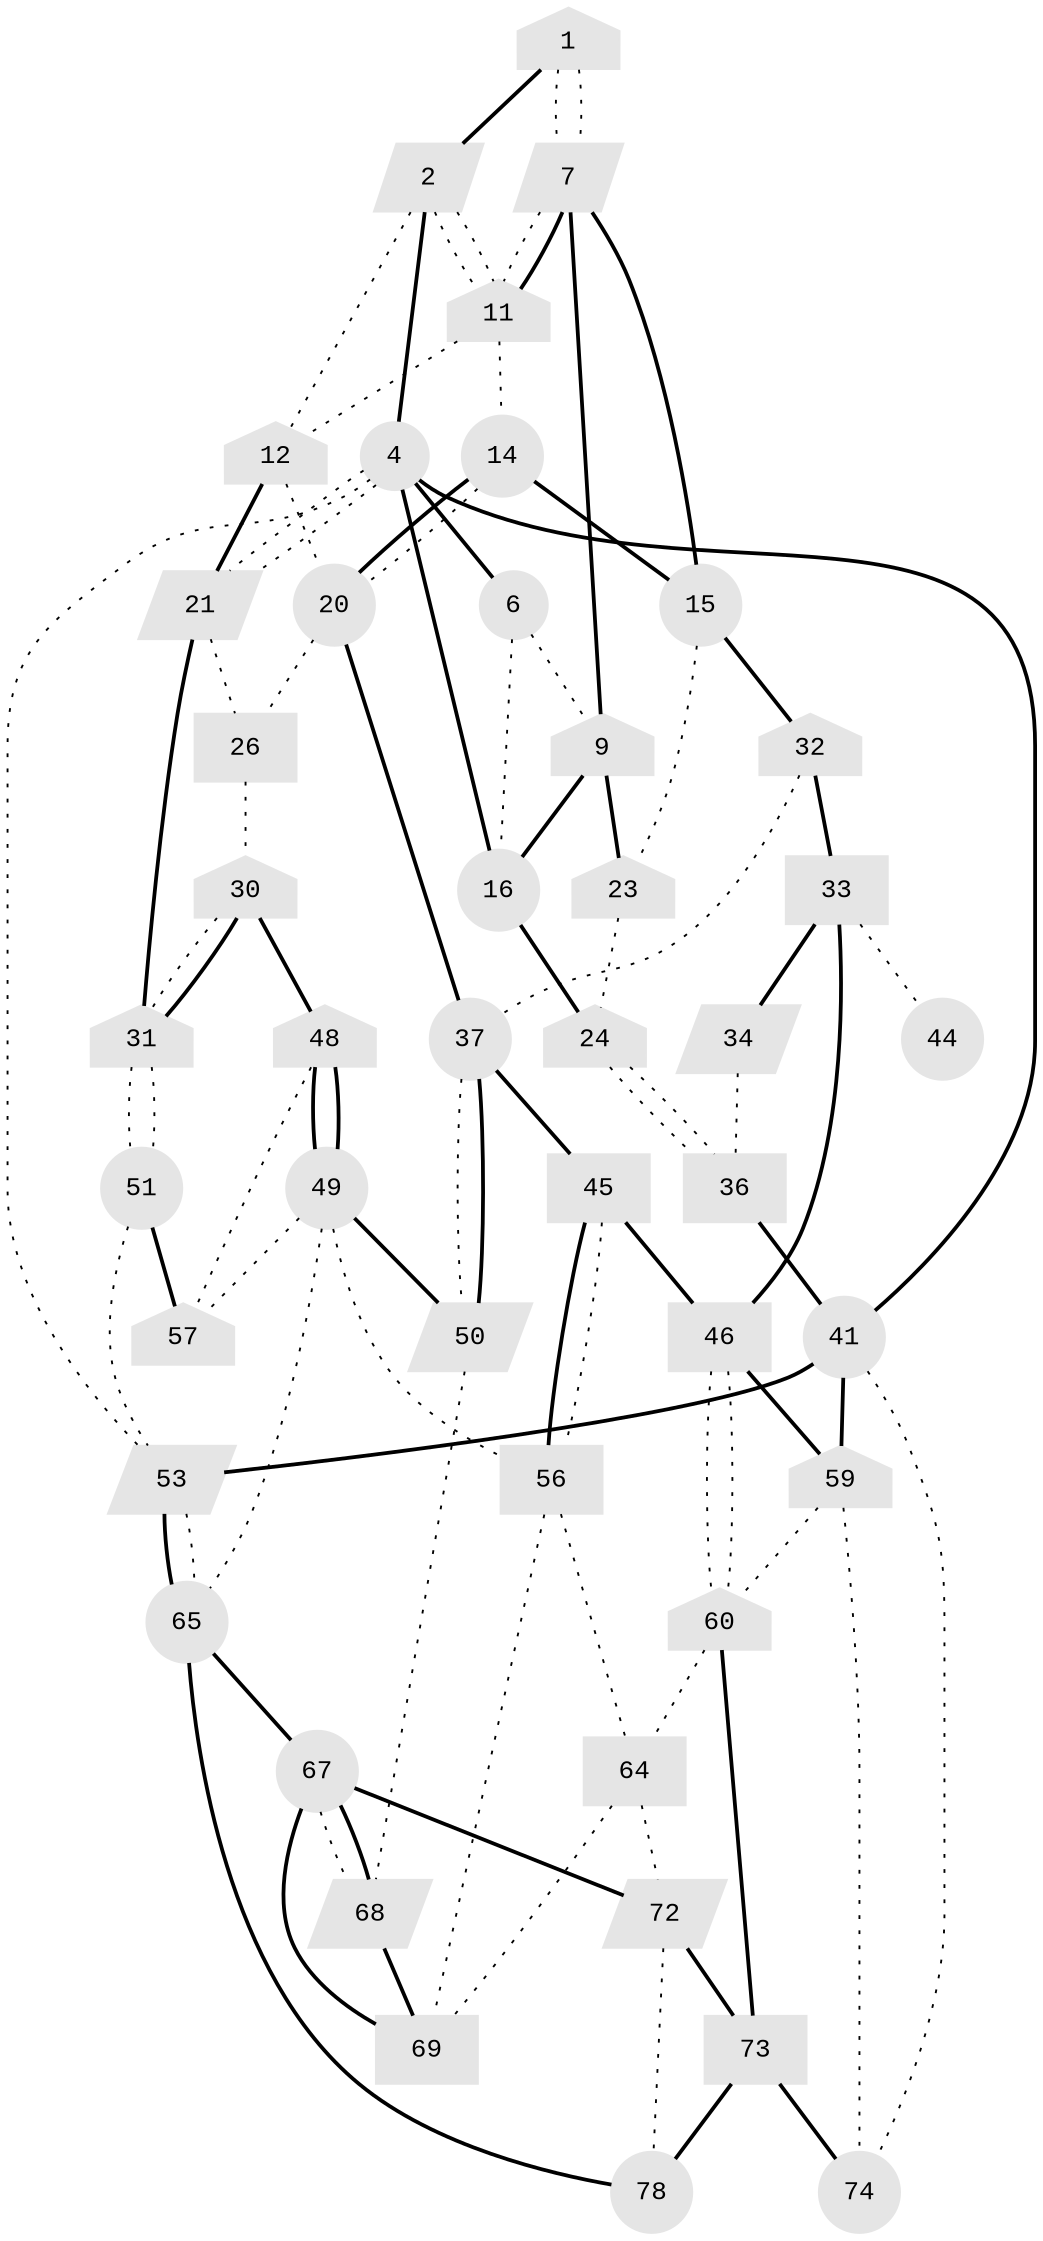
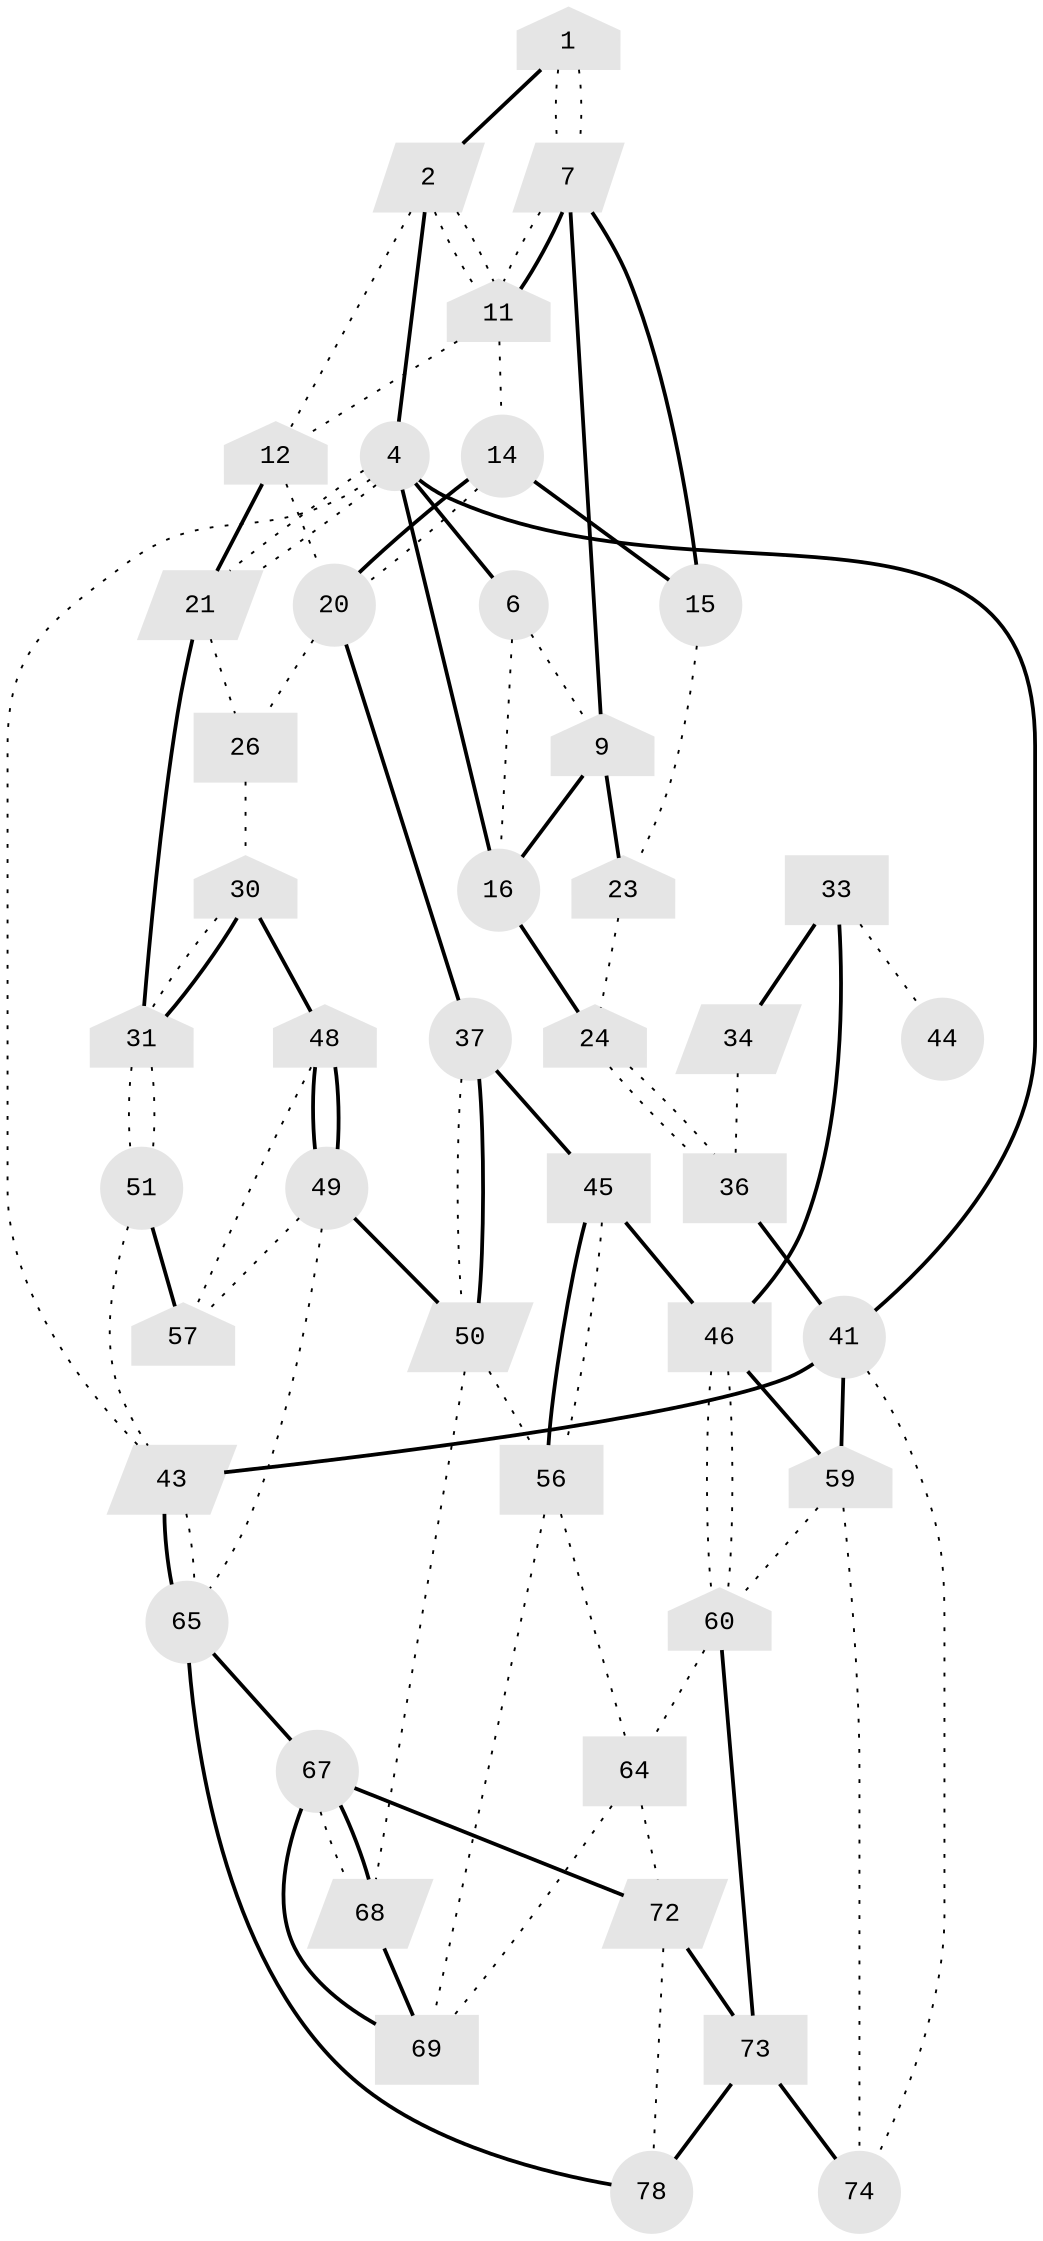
(810, 748) -> none
(386, 1365) -> (511, 1408)
(172, 1480) -> (172, 1480)
